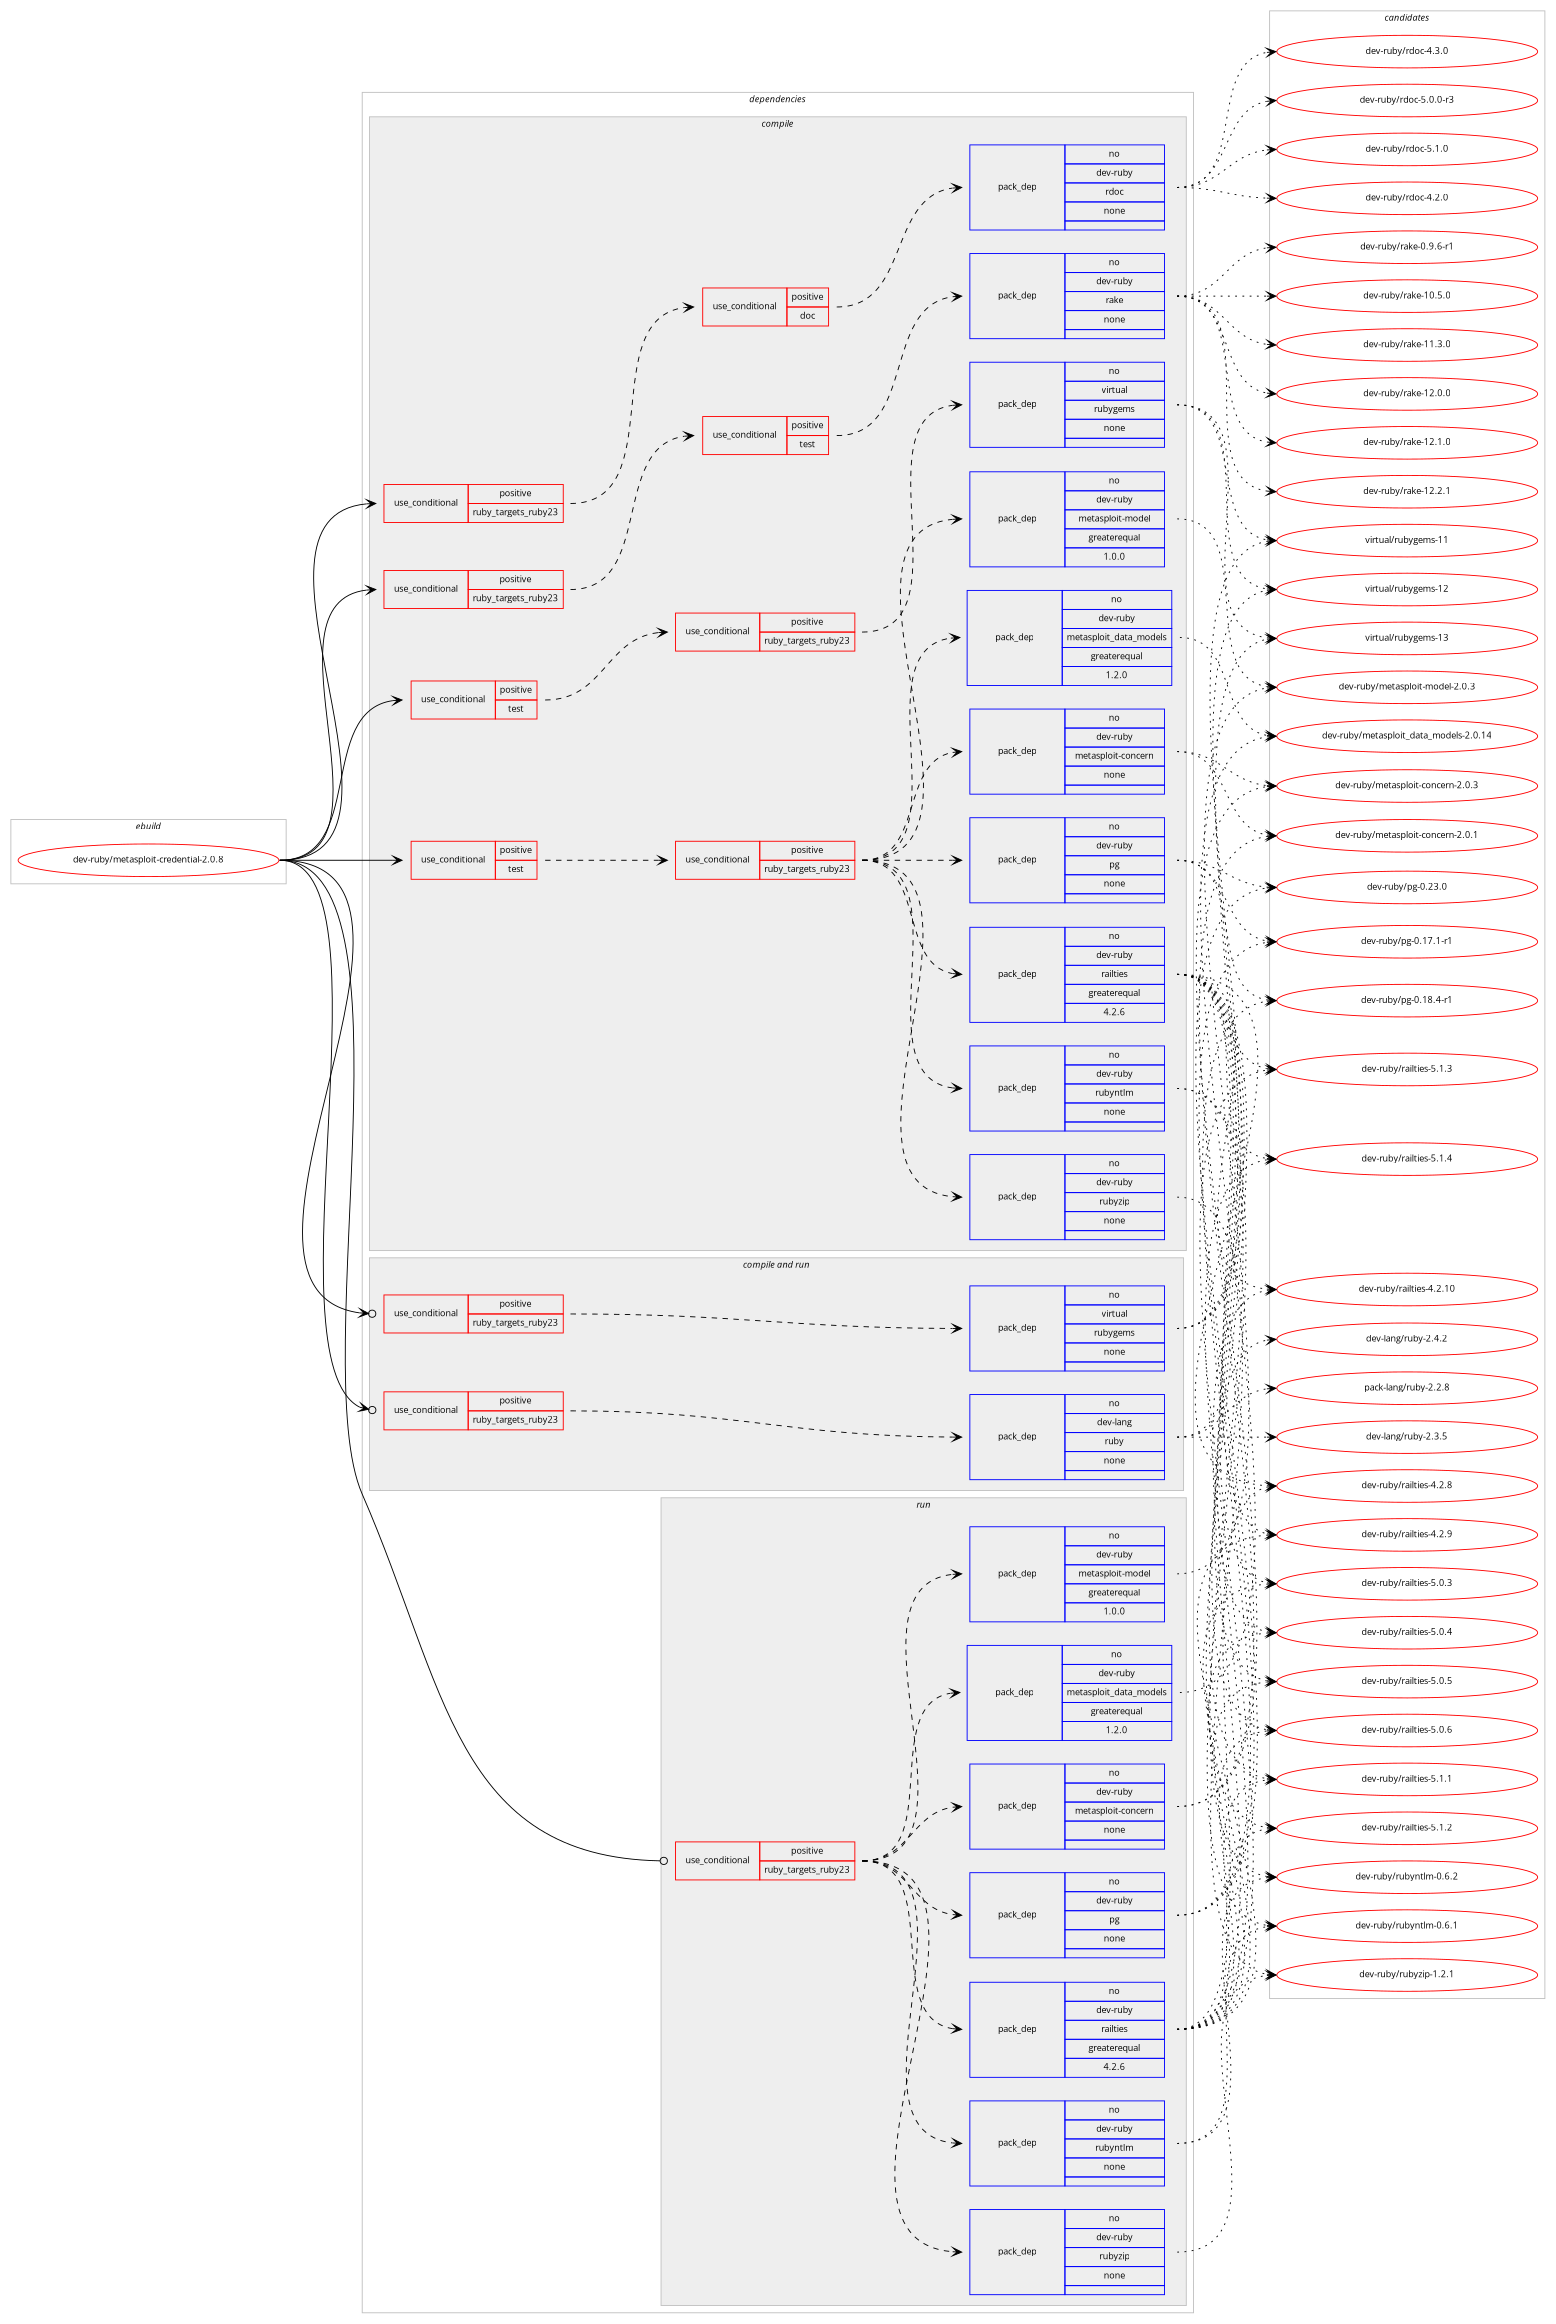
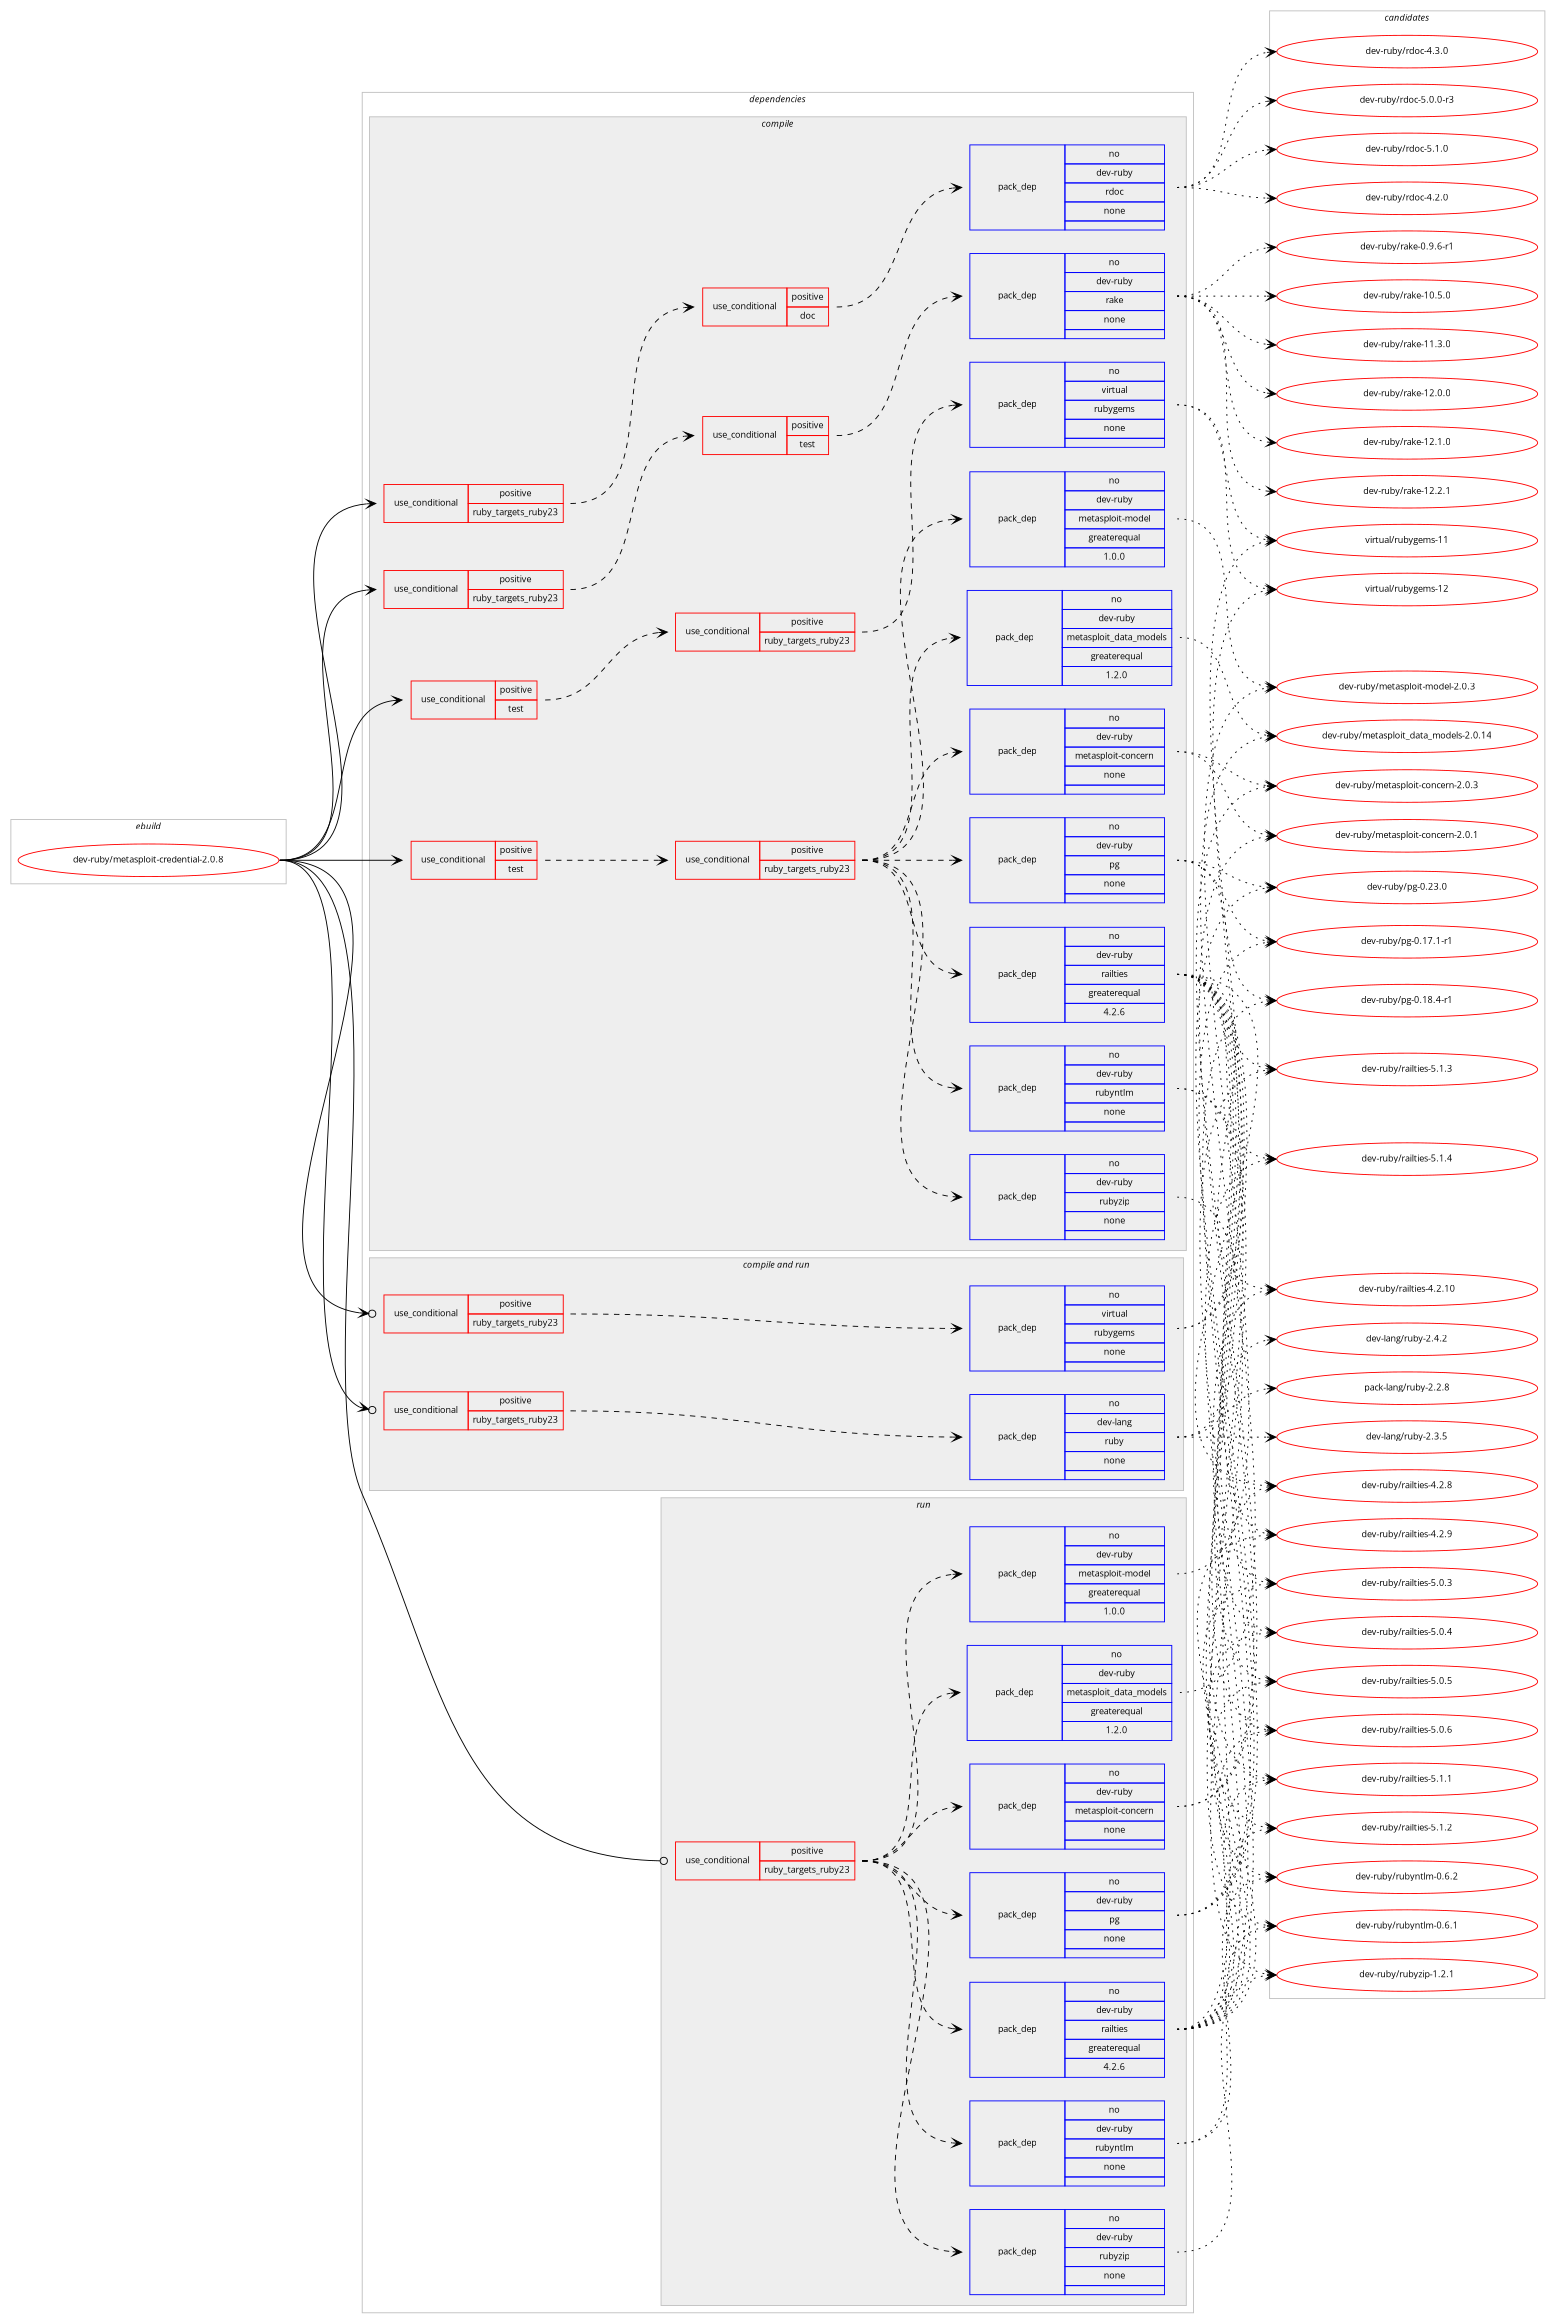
(1407, 638) -> none
